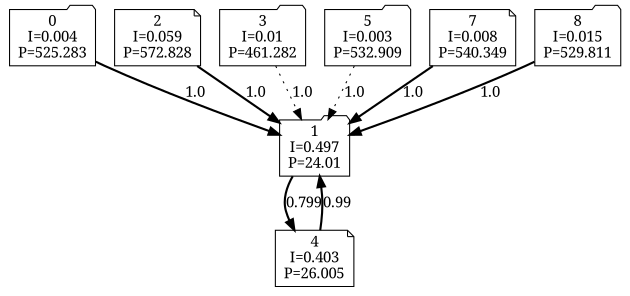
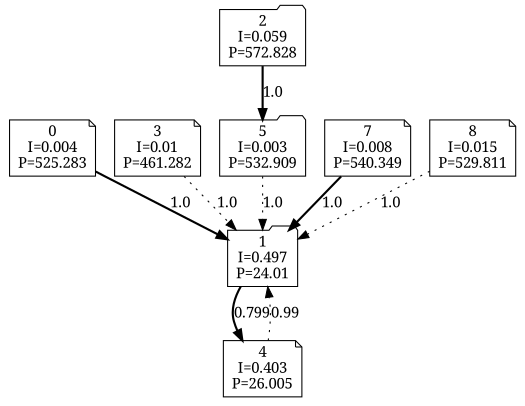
(53, 38) -> (53, 148)
(158, 38) -> (263, 38)
(263, 38) -> (158, 148)
(578, 38) -> (473, 148)
(234, 91) -> (263, 87)
(448, 98) -> (369, 203)
(322, 209) -> (270, 319)
